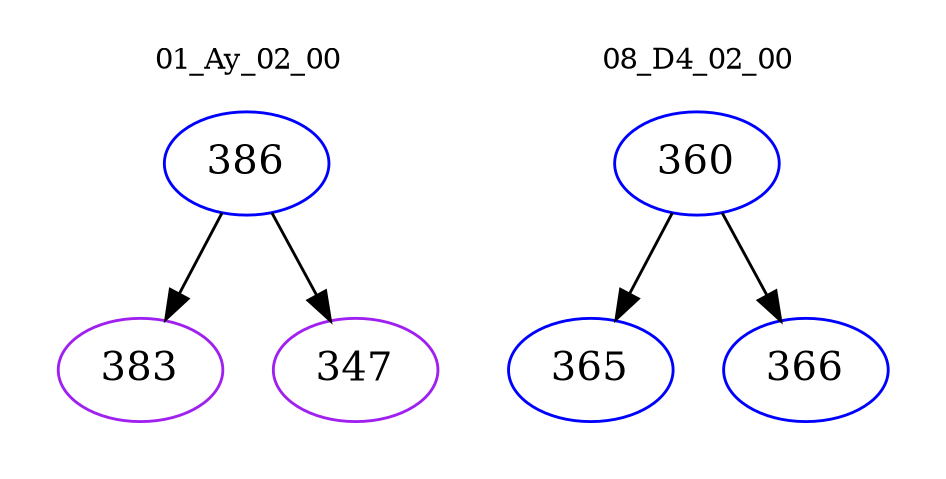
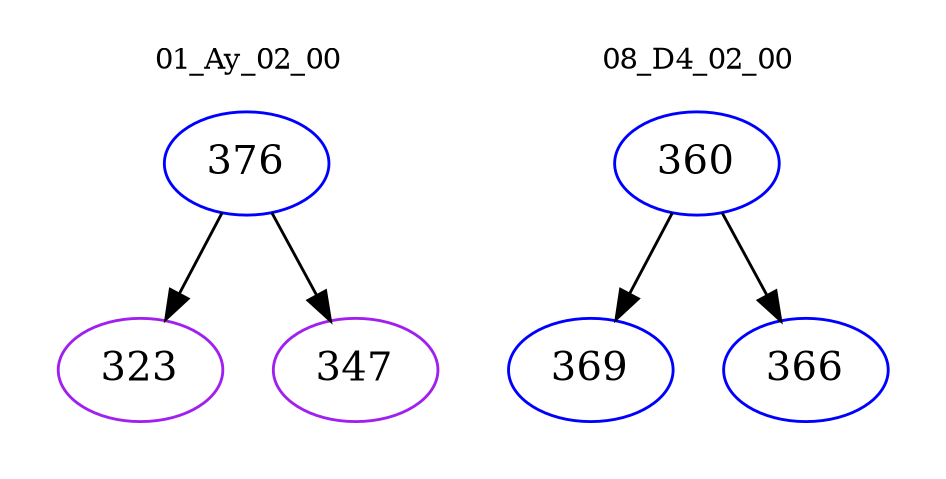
(247, 163) -> (247, 163)
(141, 370) -> (141, 370)
(591, 370) -> (591, 370)
